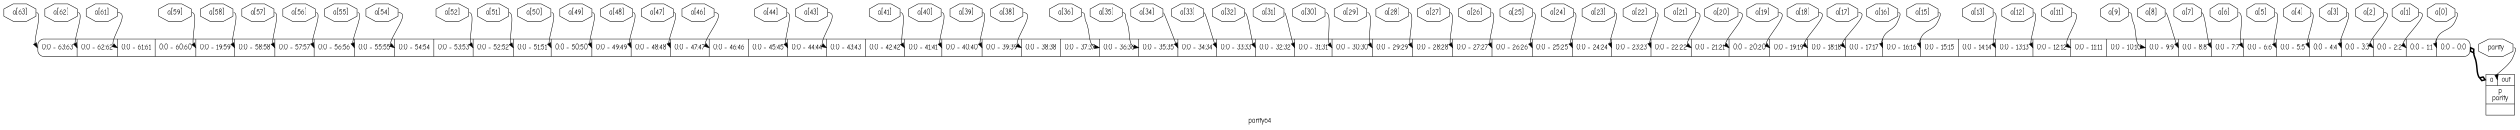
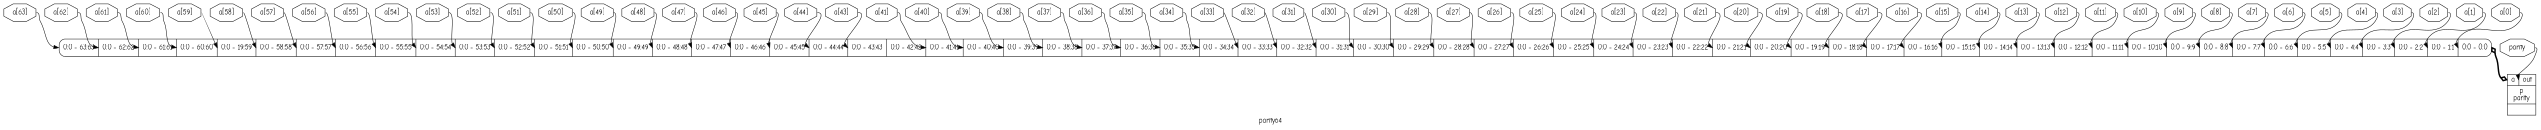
none -> (143, 13)
none -> (432, 13)
none -> (760, 13)
none -> (1045, 13)
none -> (1982, 13)
none -> (2140, 13)
